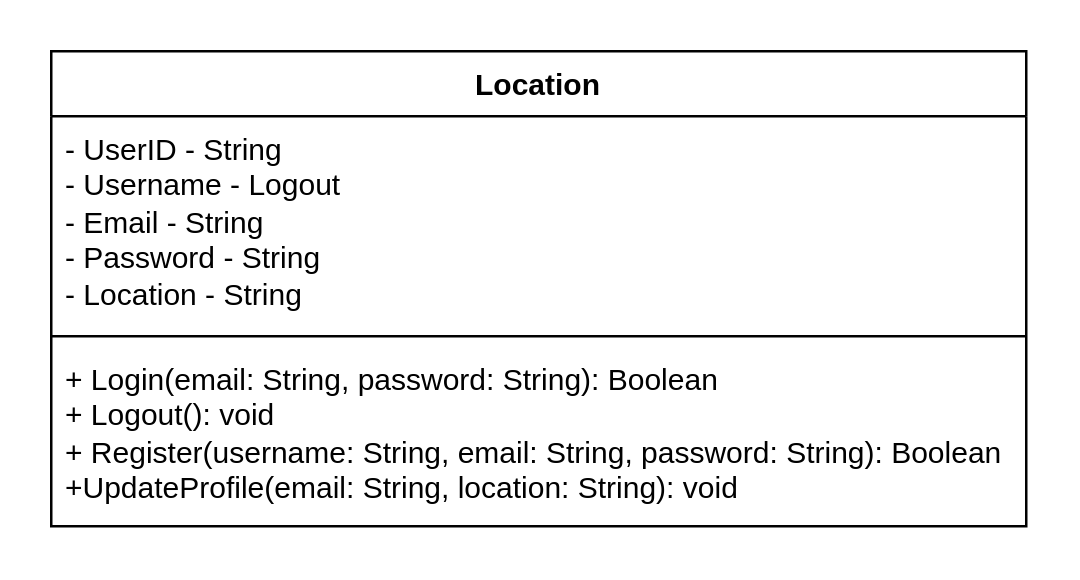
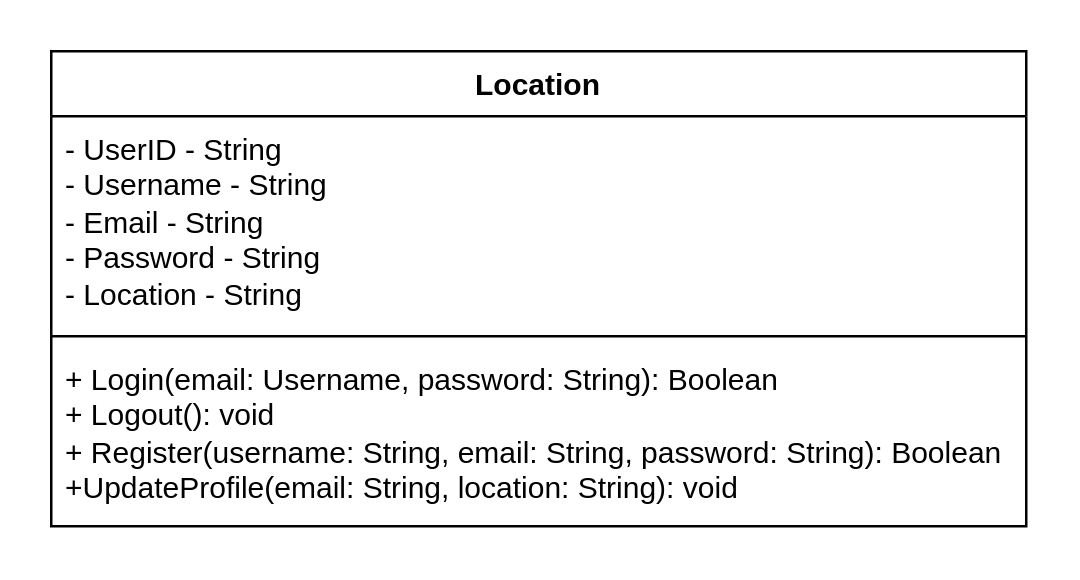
(218, 224) -> (214, 224)
(541, 454) -> (541, 454)
